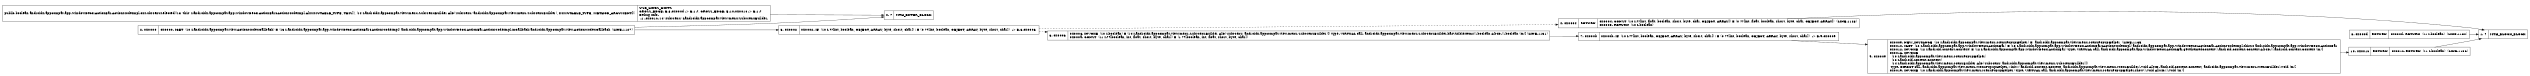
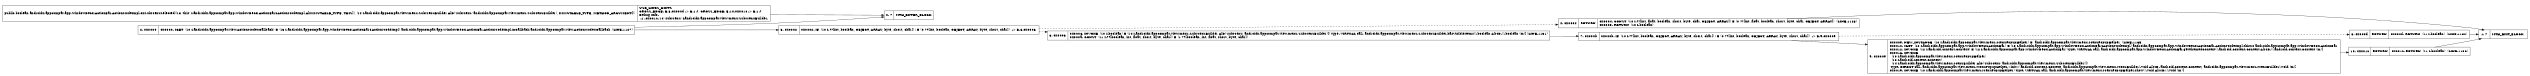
(2508, 34) -> (2508, 34)
none -> (2093, 35)
